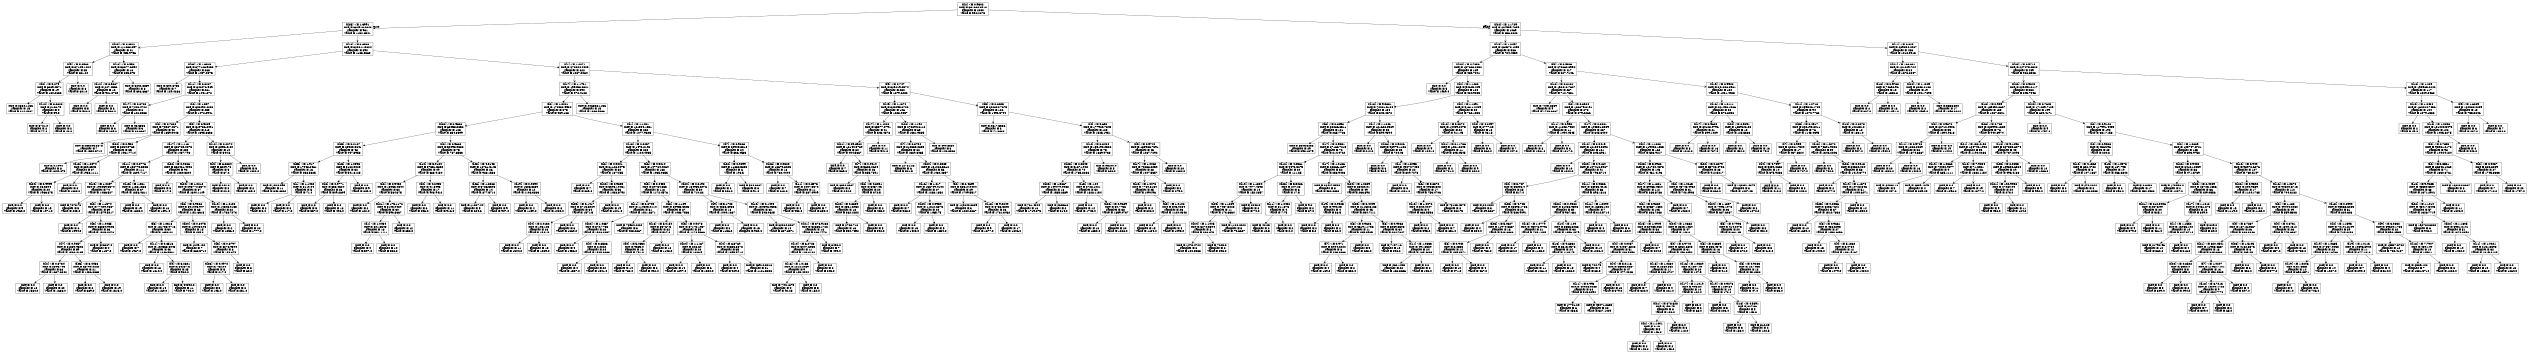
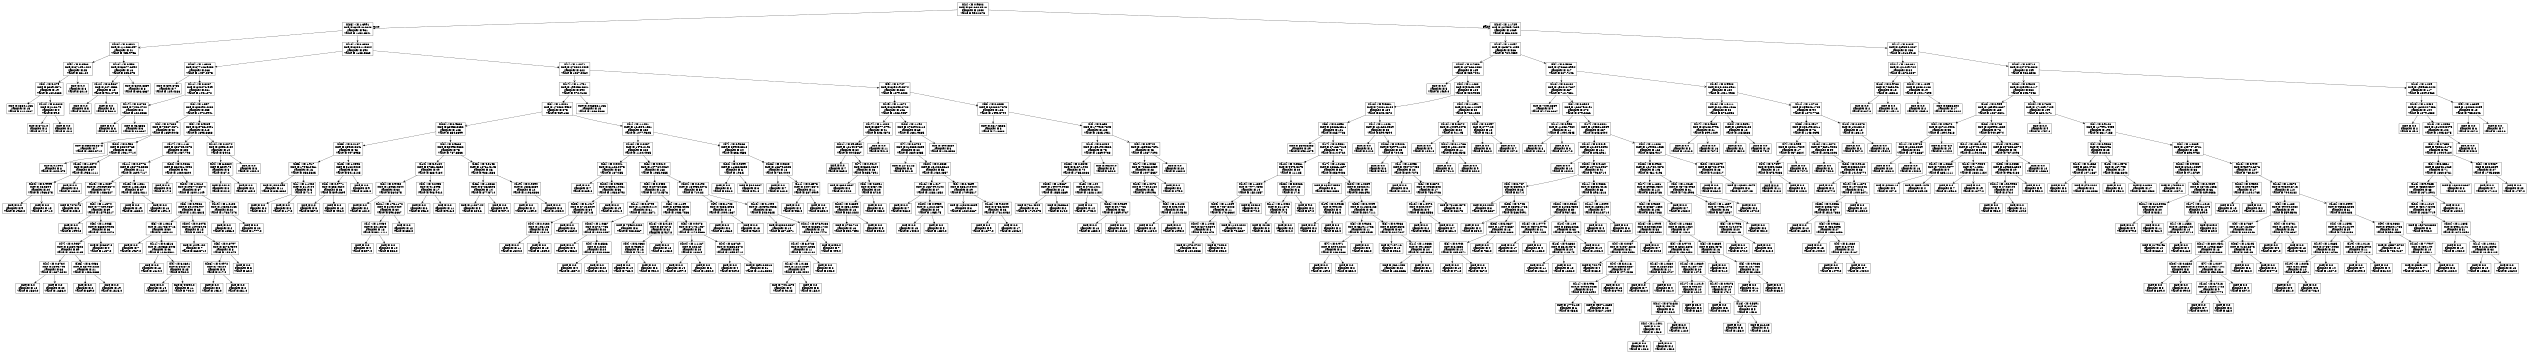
(221, 179) -> (221, 179)
(1145, 209) -> none
(661, 228) -> (661, 228)
(750, 228) -> (750, 228)
none -> (221, 258)
